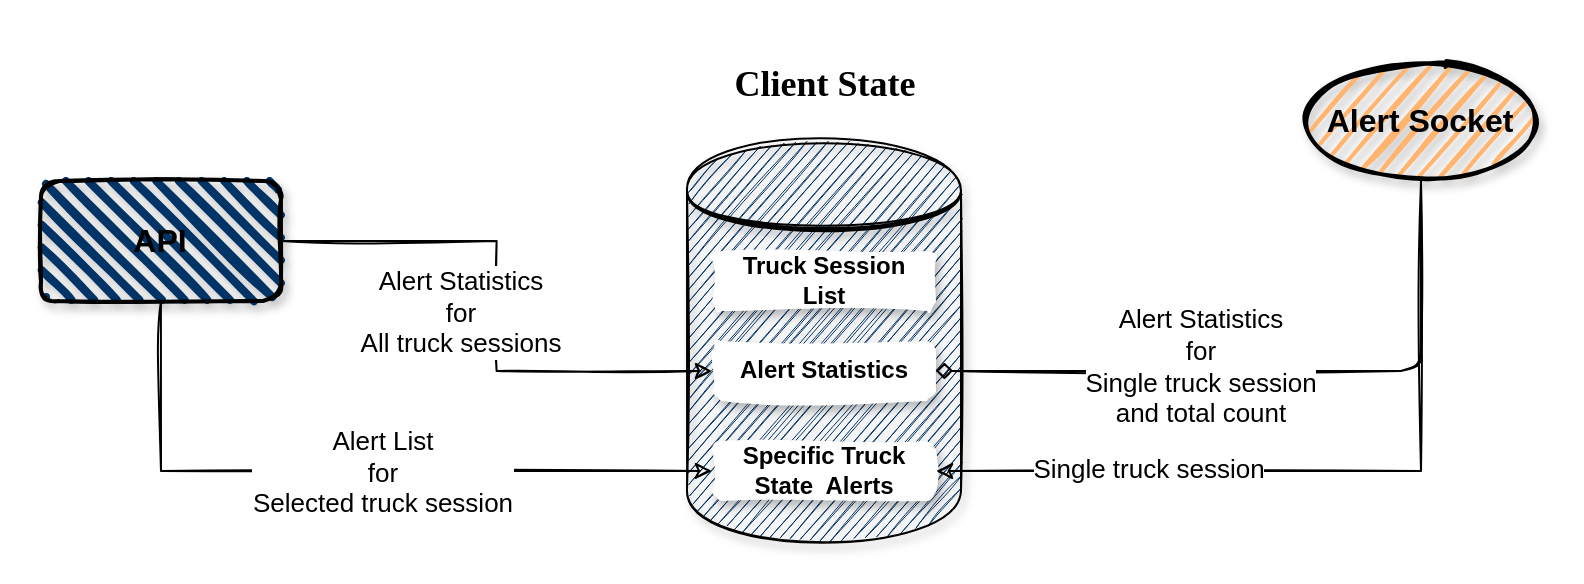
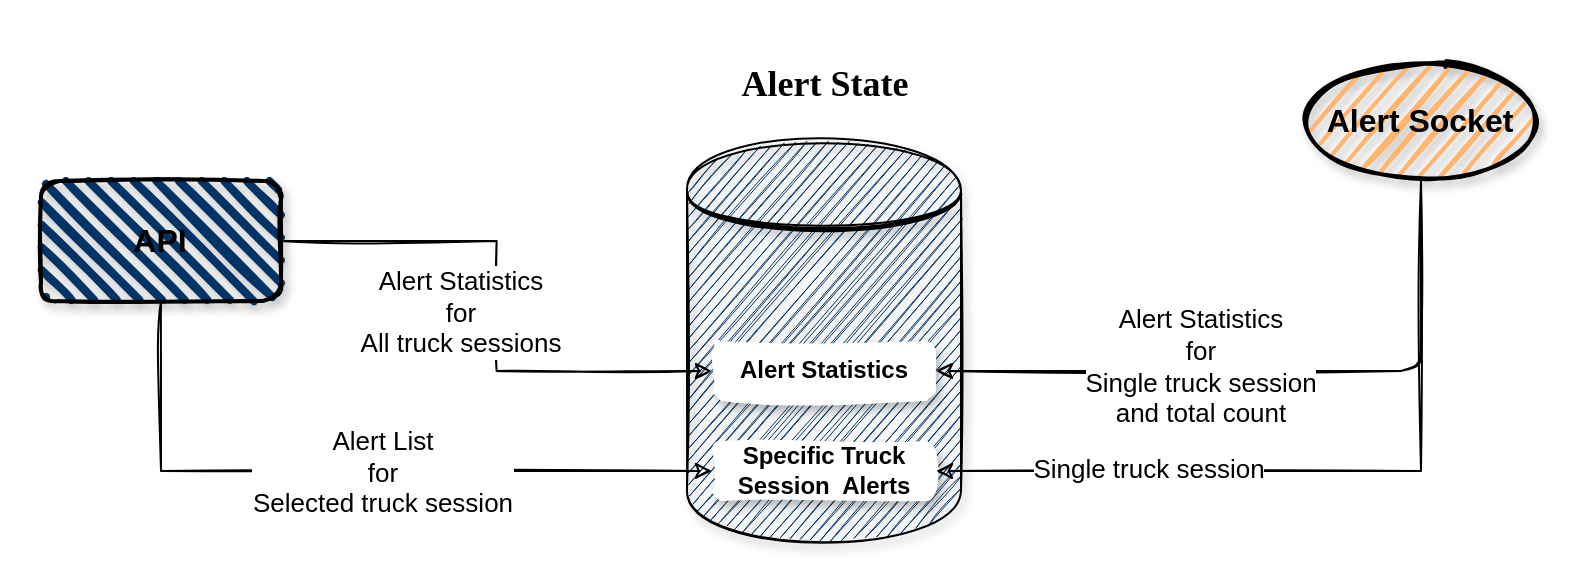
(826, 81) -> (826, 81)
(824, 281) -> none
(952, 371) -> (951, 371)
(825, 471) -> (825, 471)
